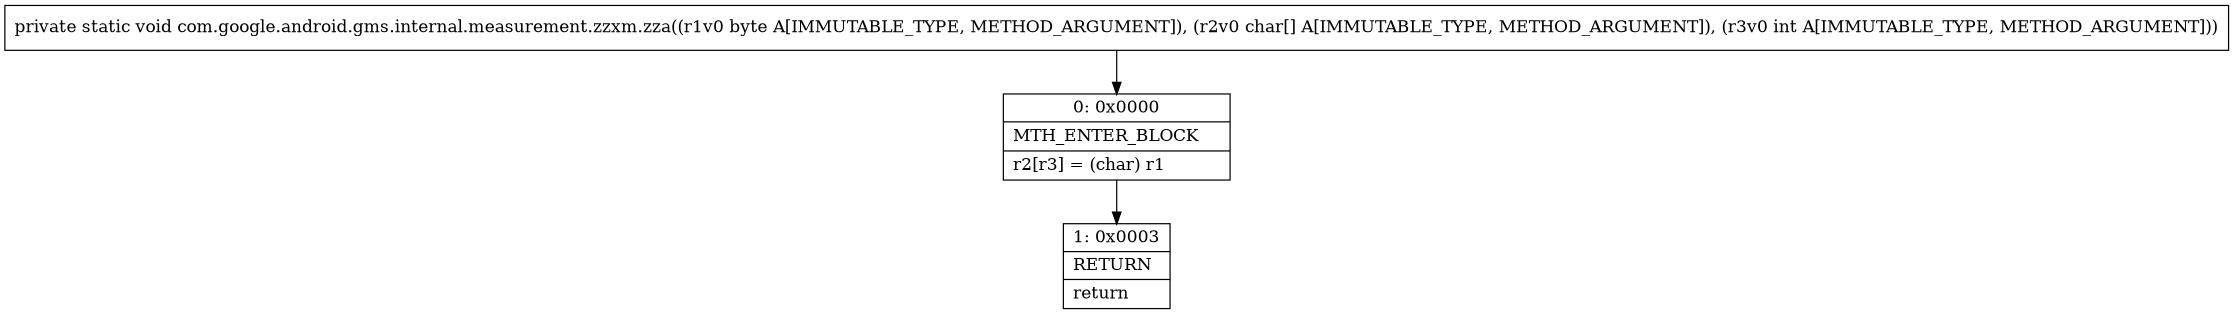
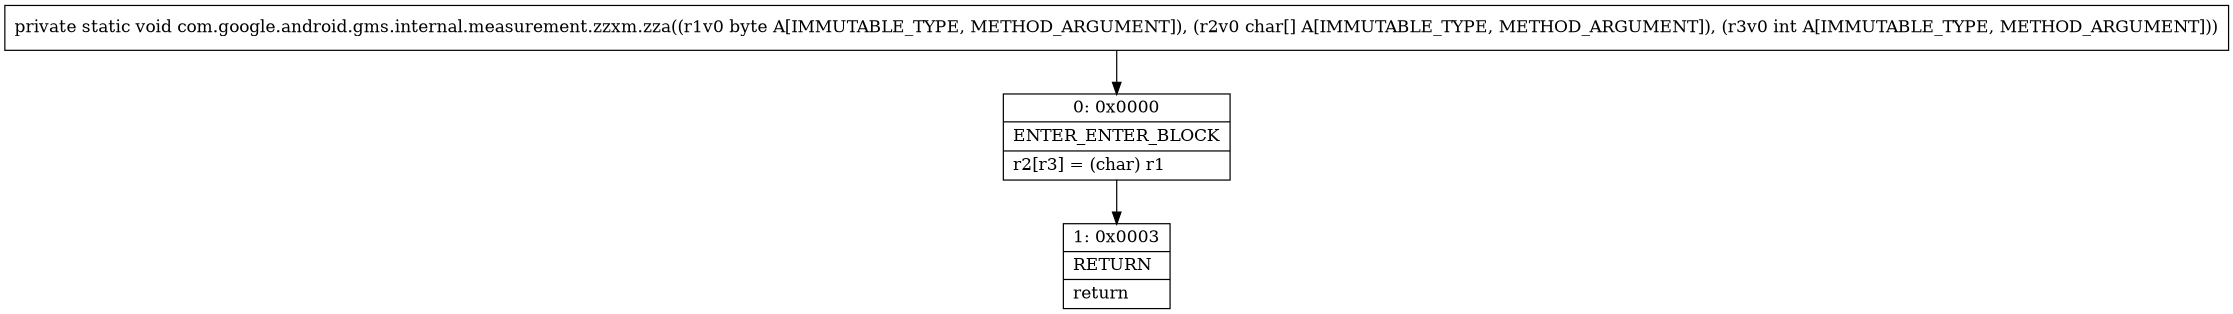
(1106, 136) -> (1117, 136)
